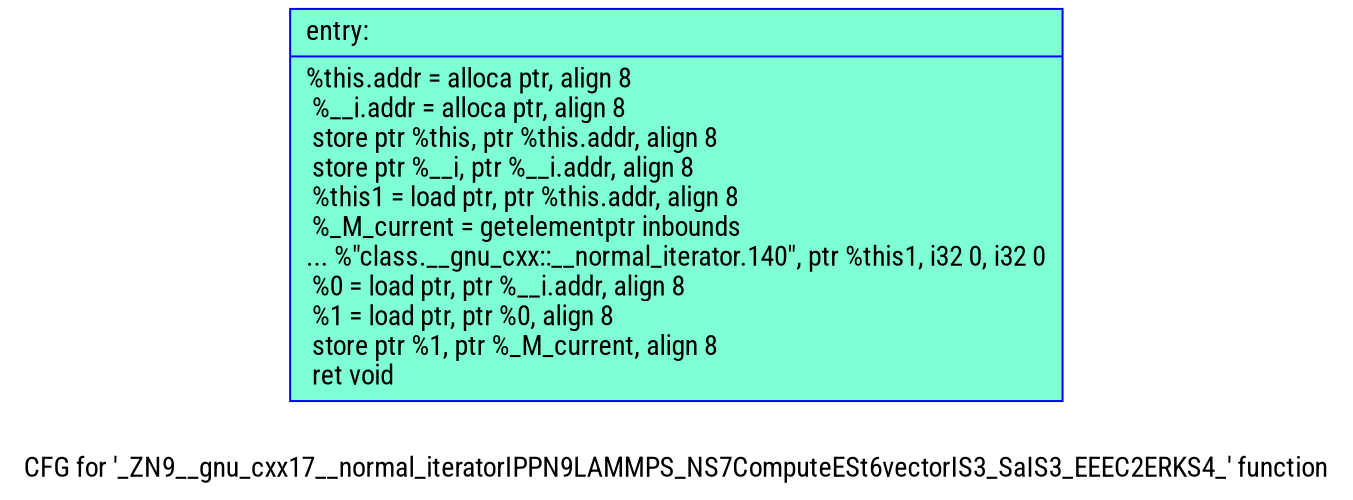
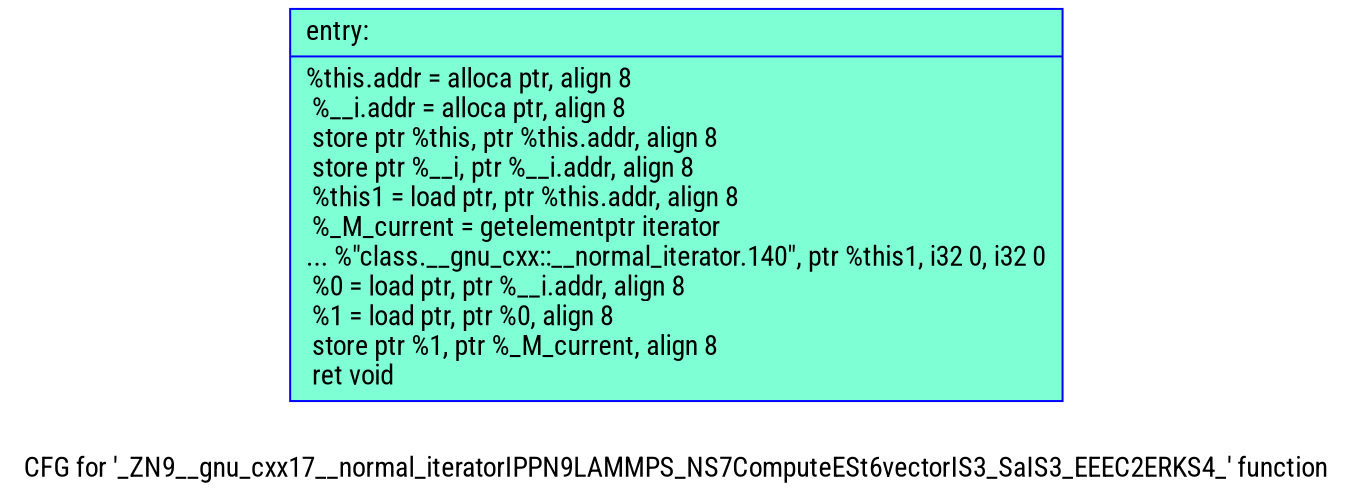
(524, 228) -> (514, 228)
